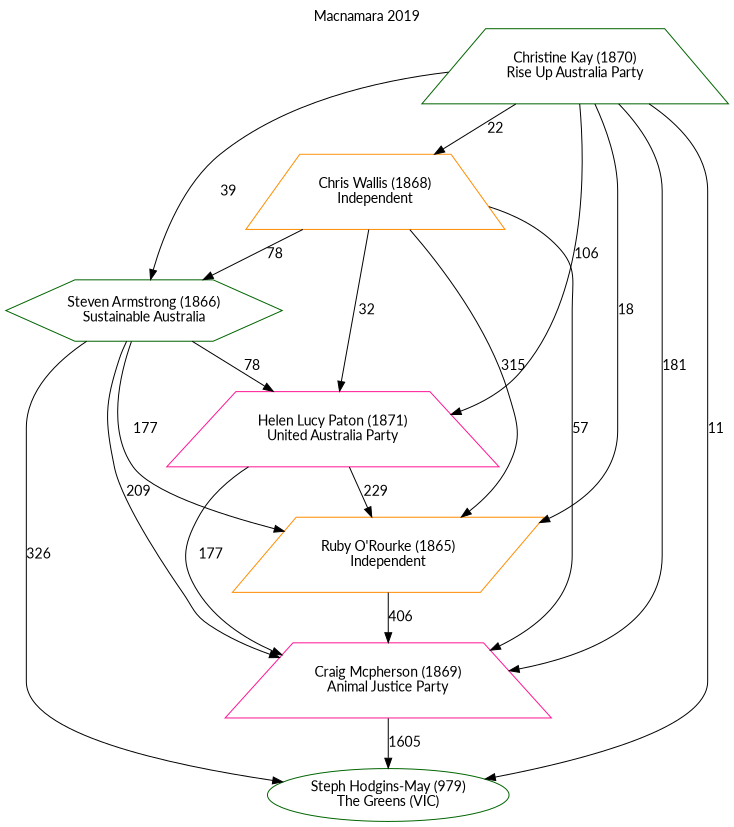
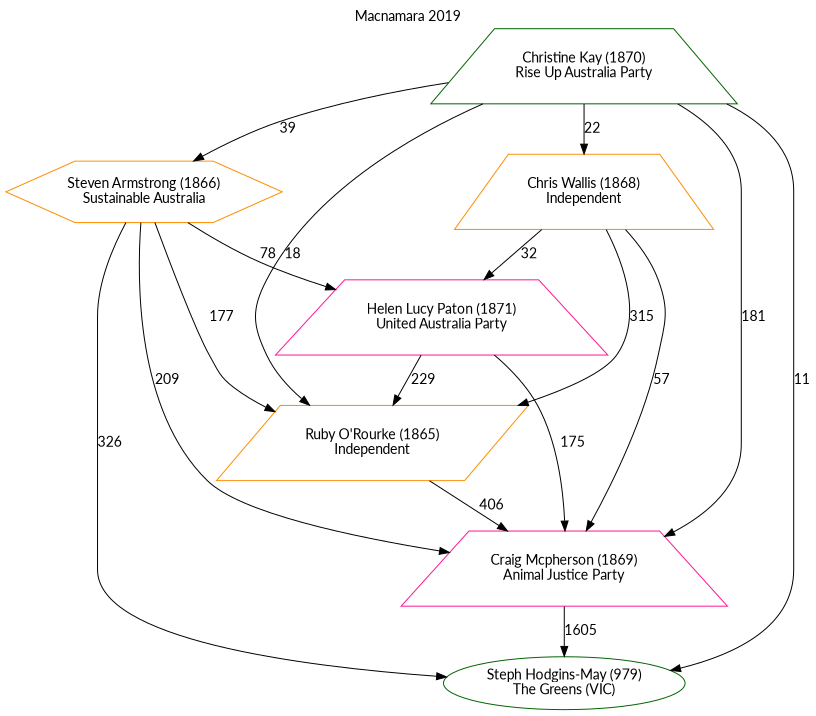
(258, 252) -> none
(565, 288) -> none
(144, 311) -> (144, 192)
(211, 555) -> (573, 443)
